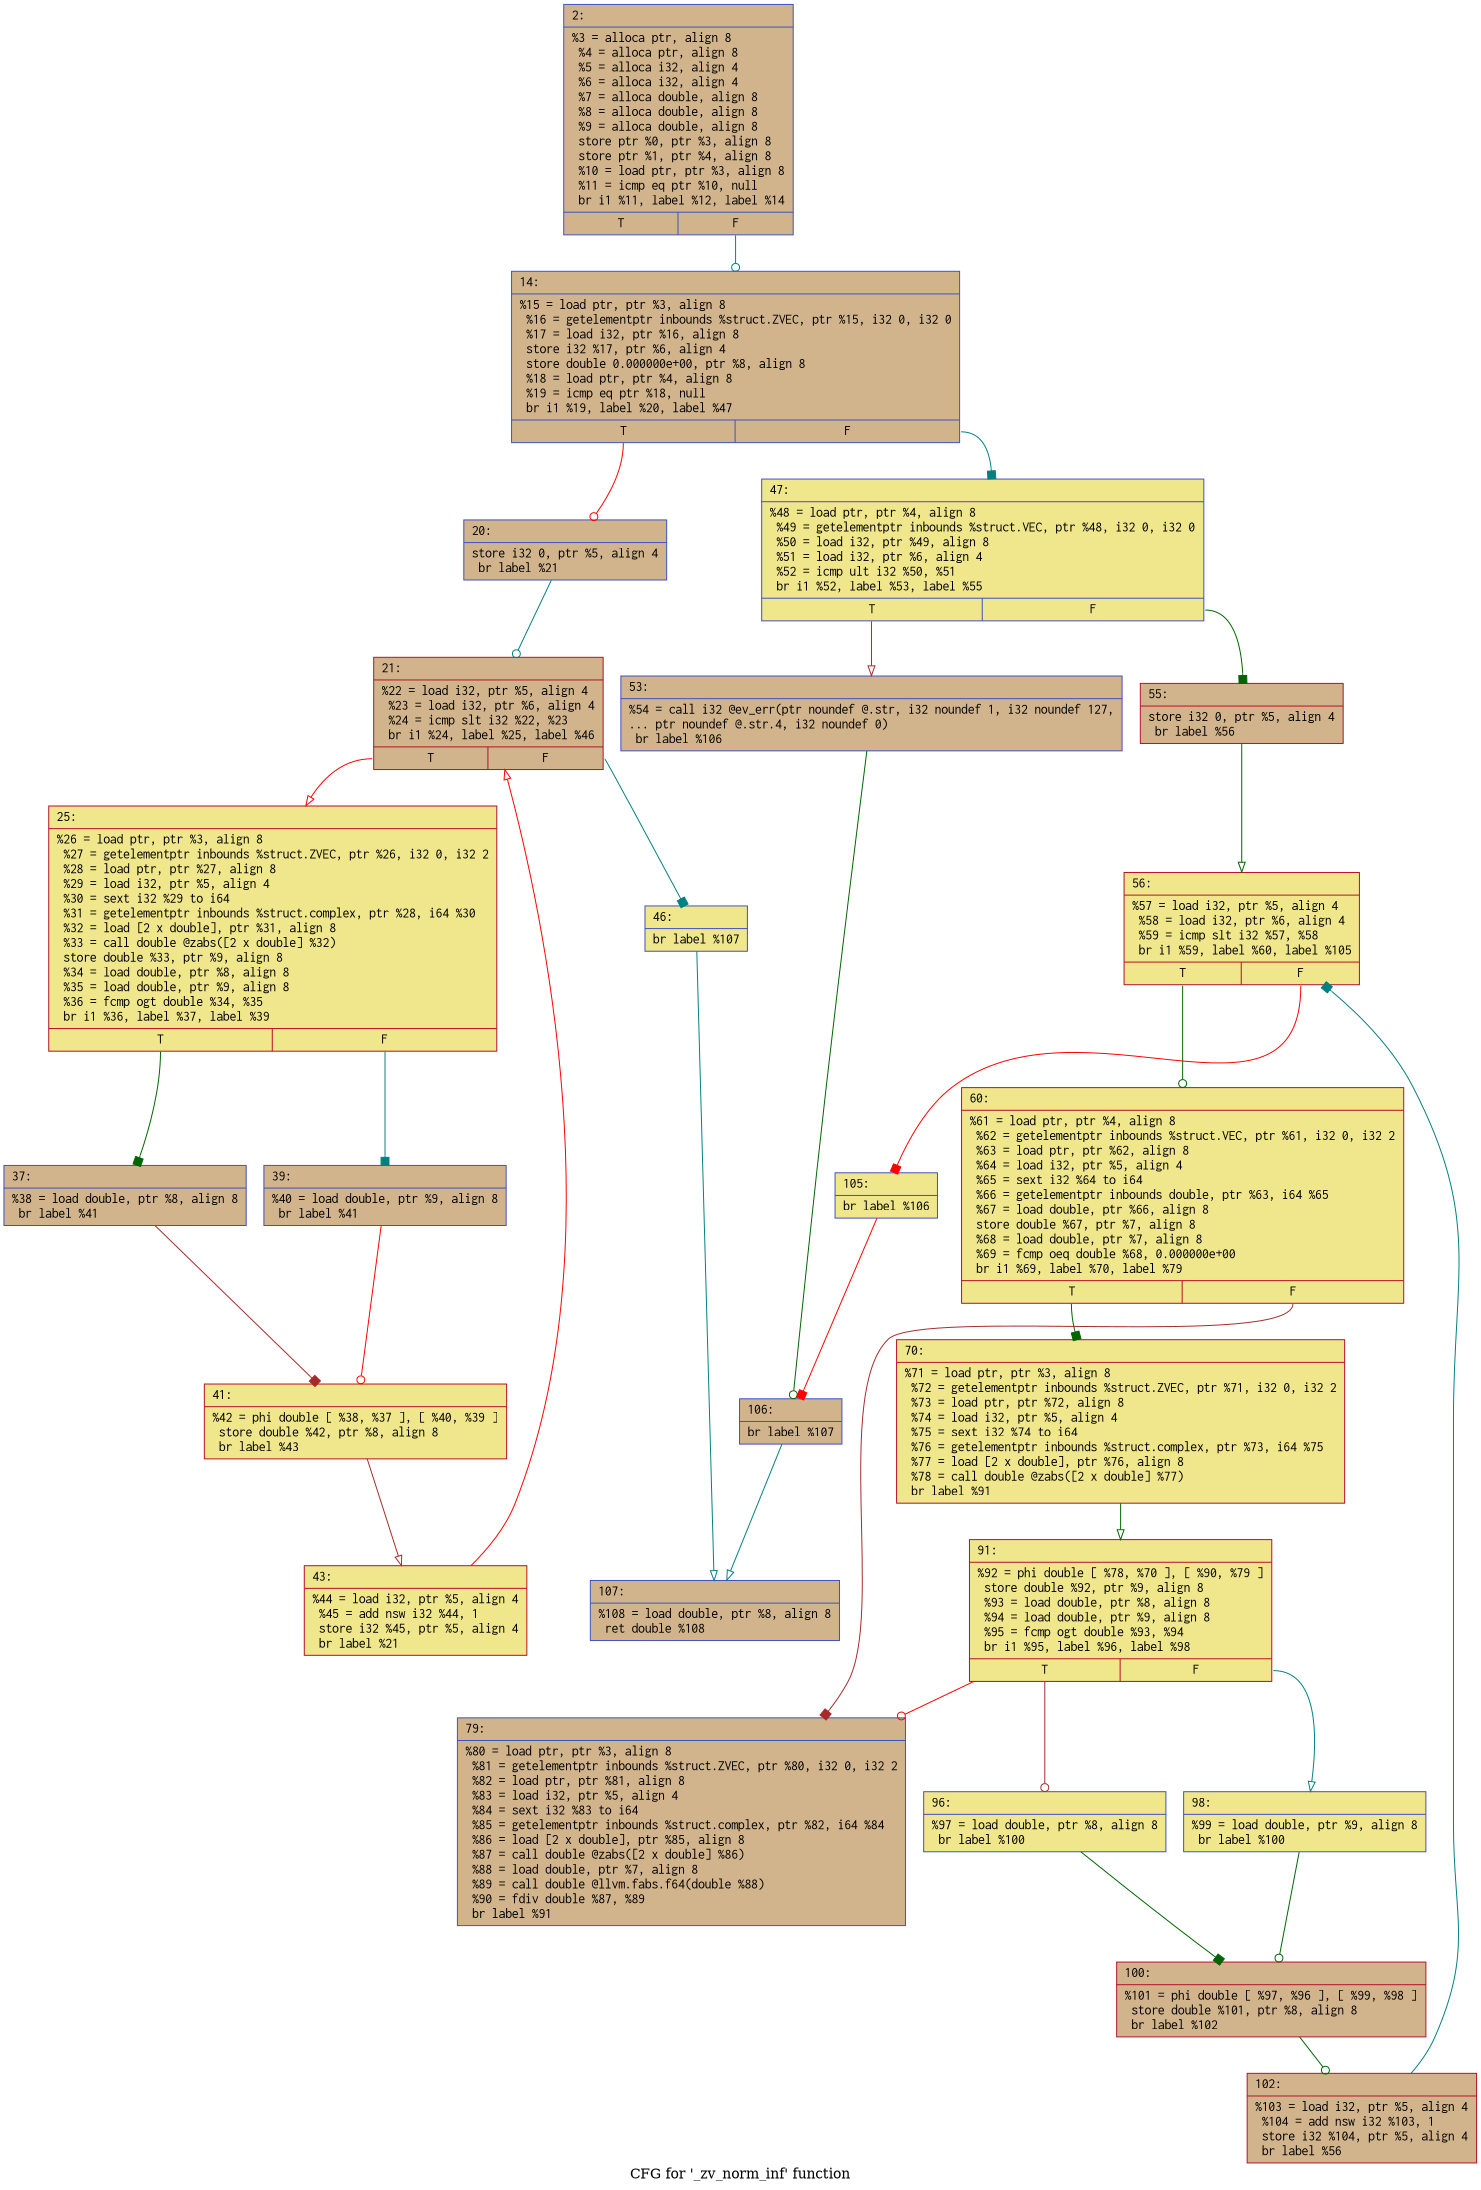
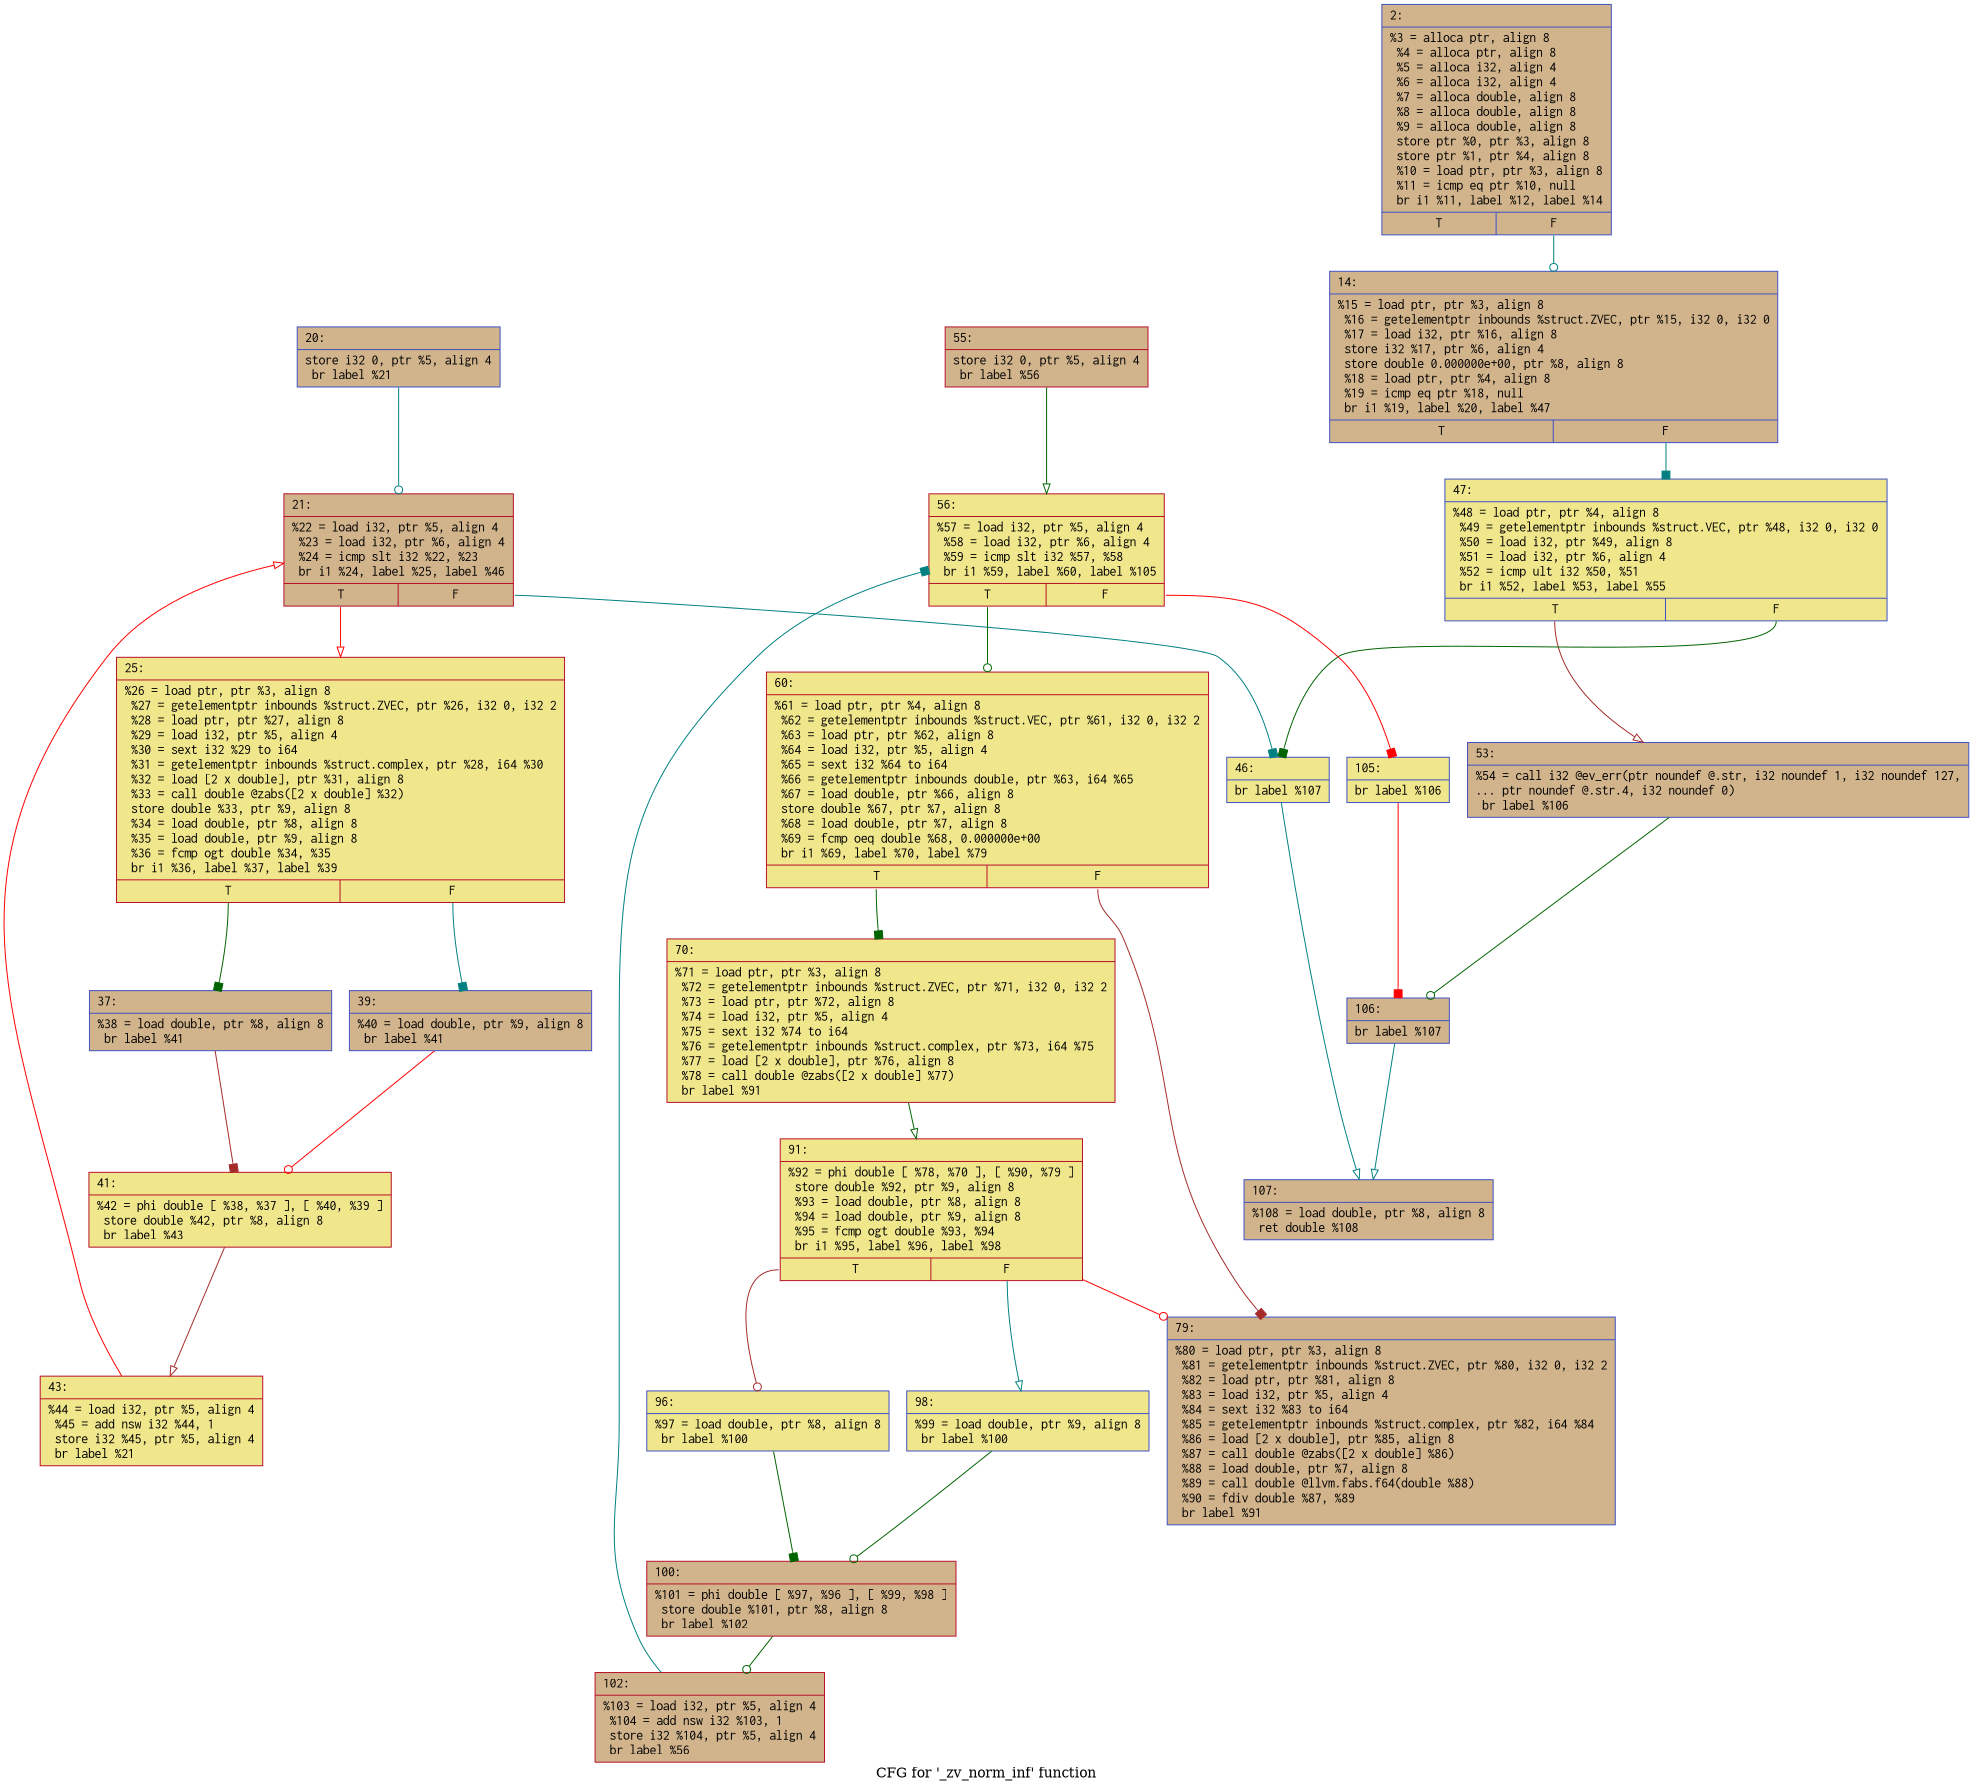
(615, 480) -> none
(1235, 634) -> (1506, 647)
